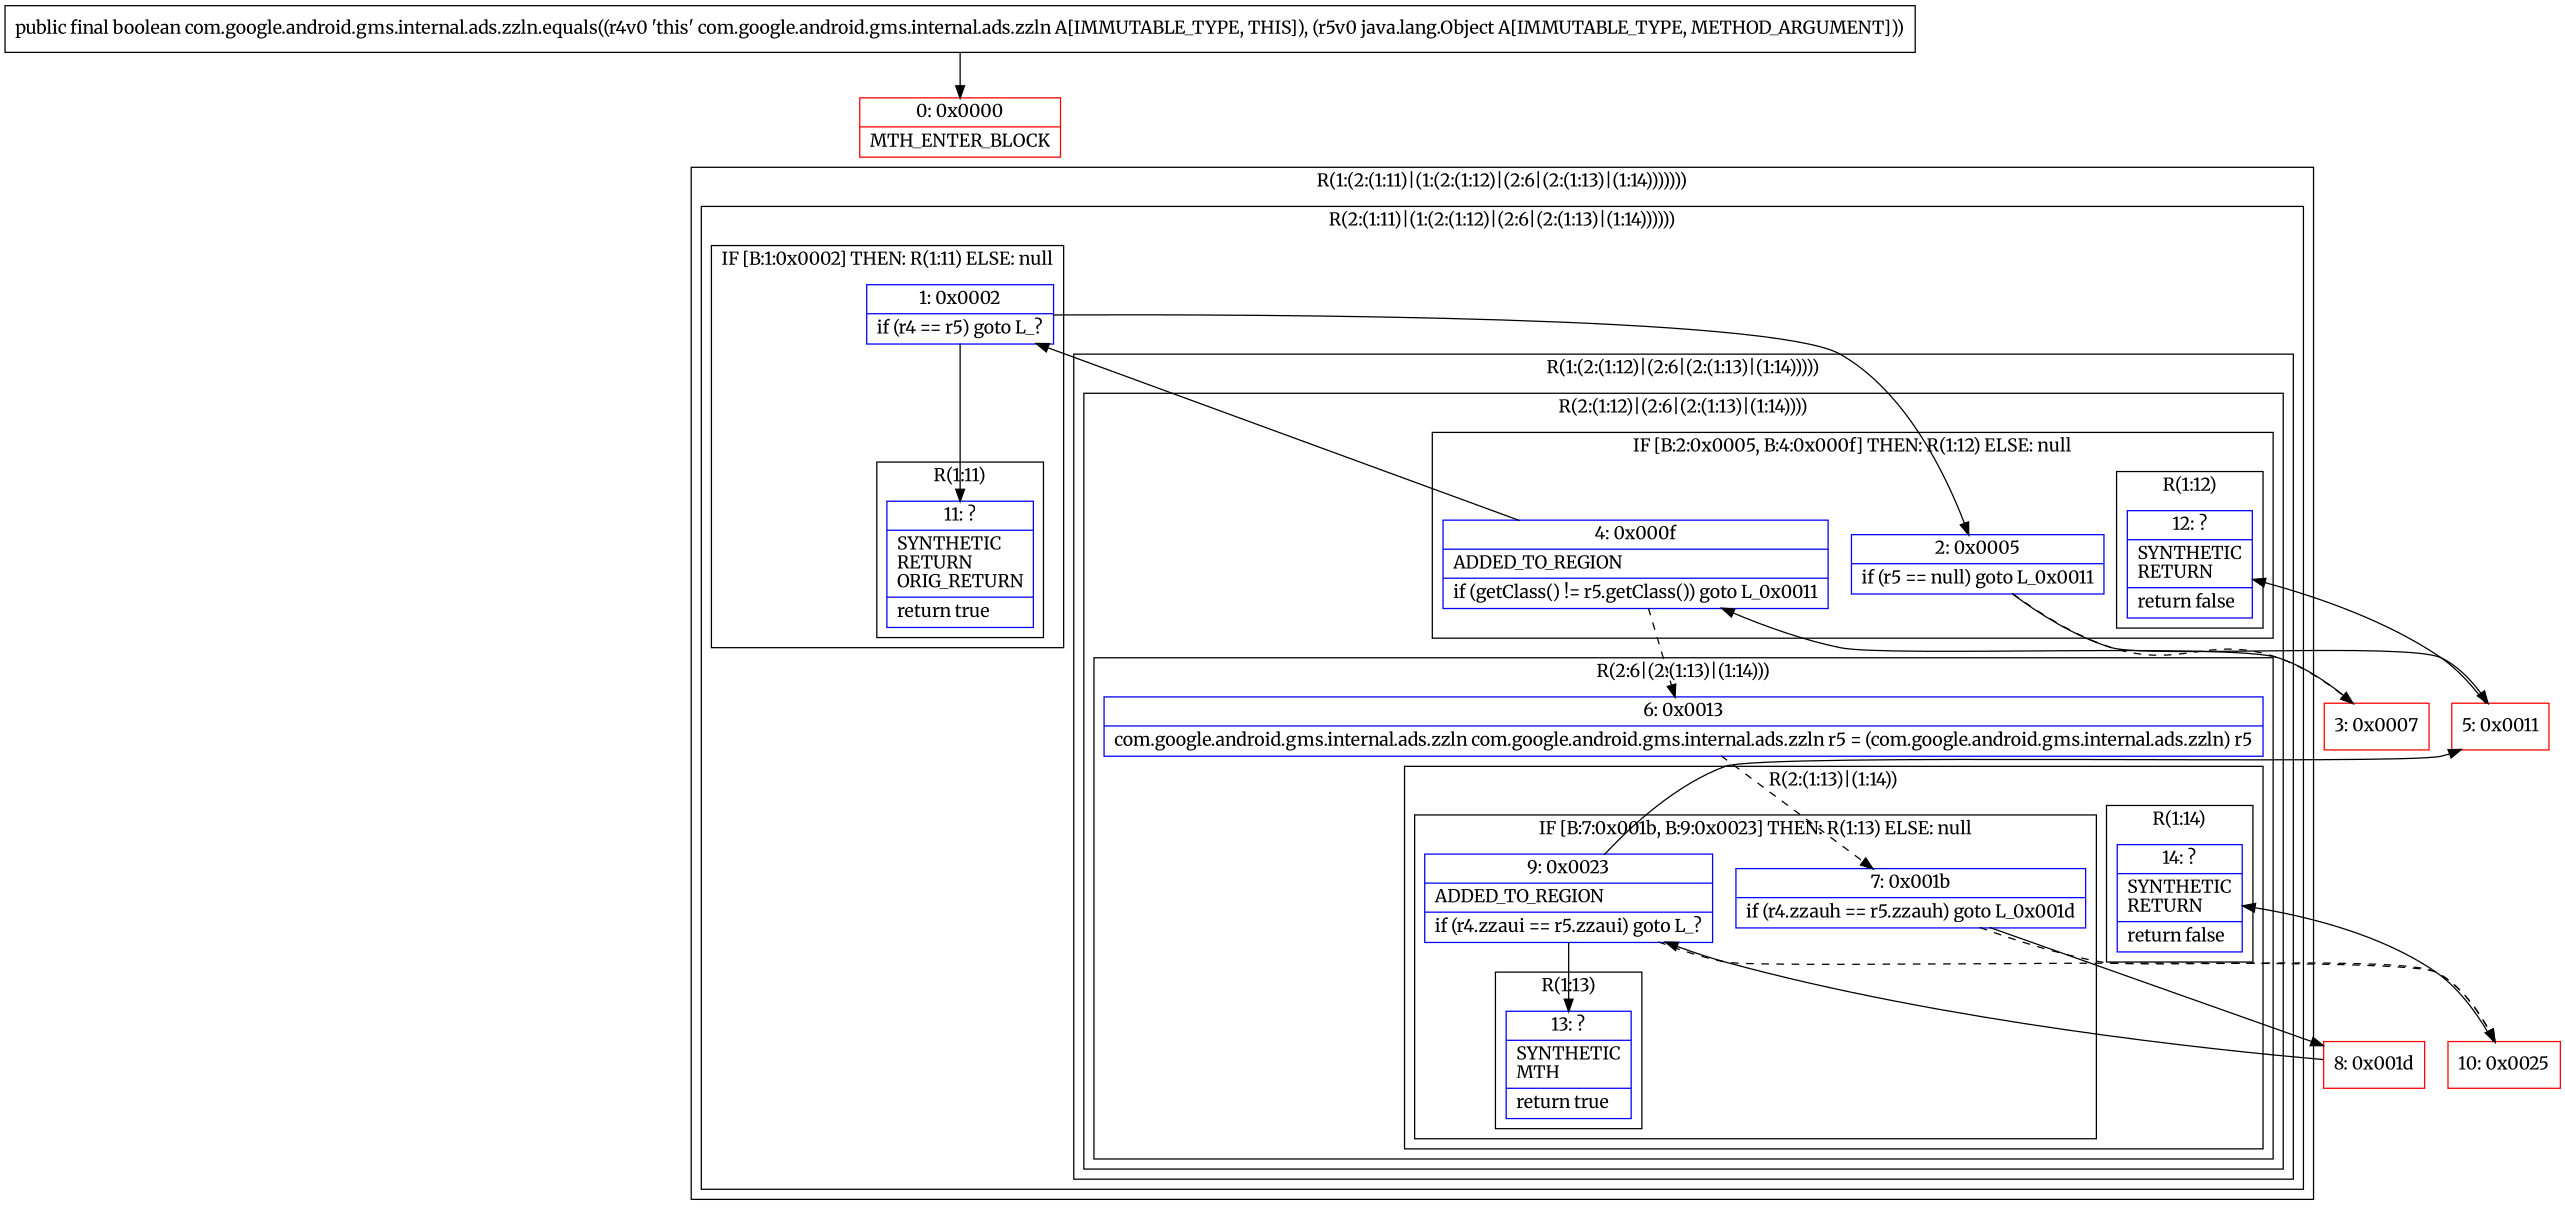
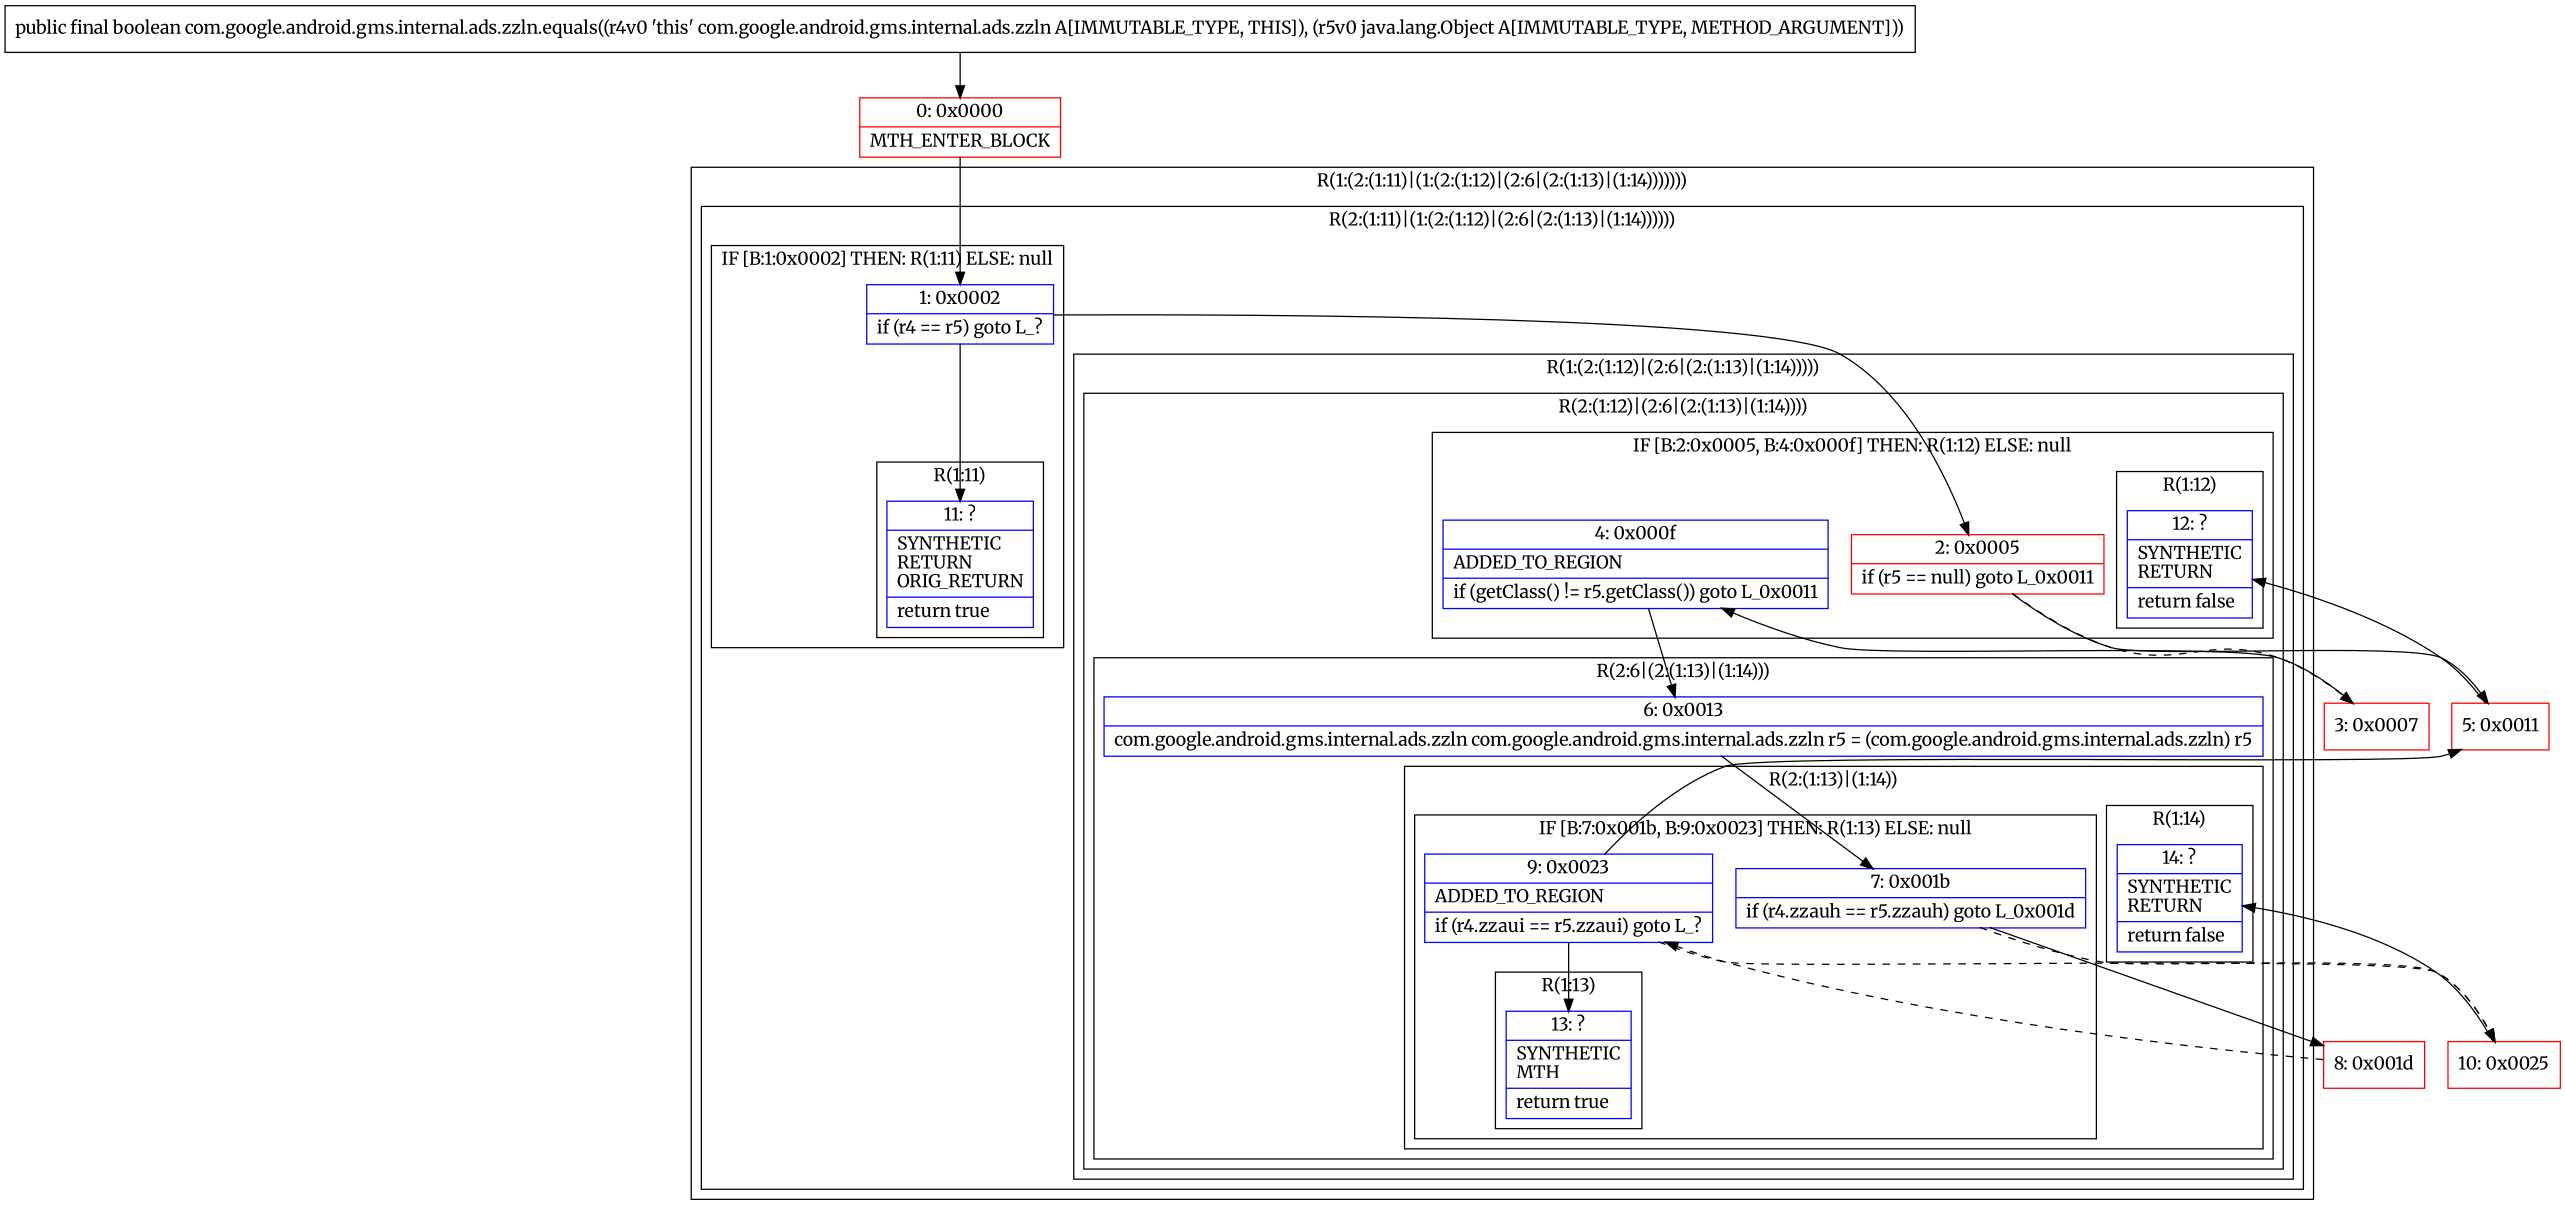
(1284, 434) -> (960, 214)
(1978, 564) -> (1978, 564)
(1660, 646) -> (1660, 646)
(1788, 806) -> (1788, 806)
(1997, 1019) -> (1997, 1019)
